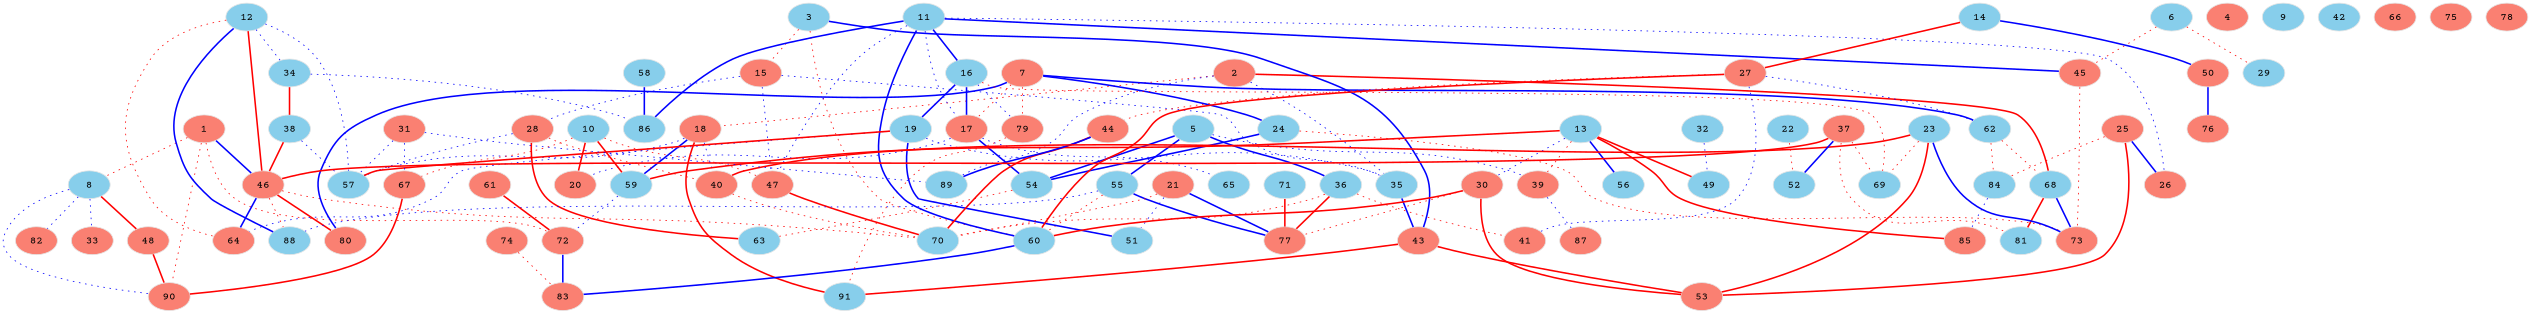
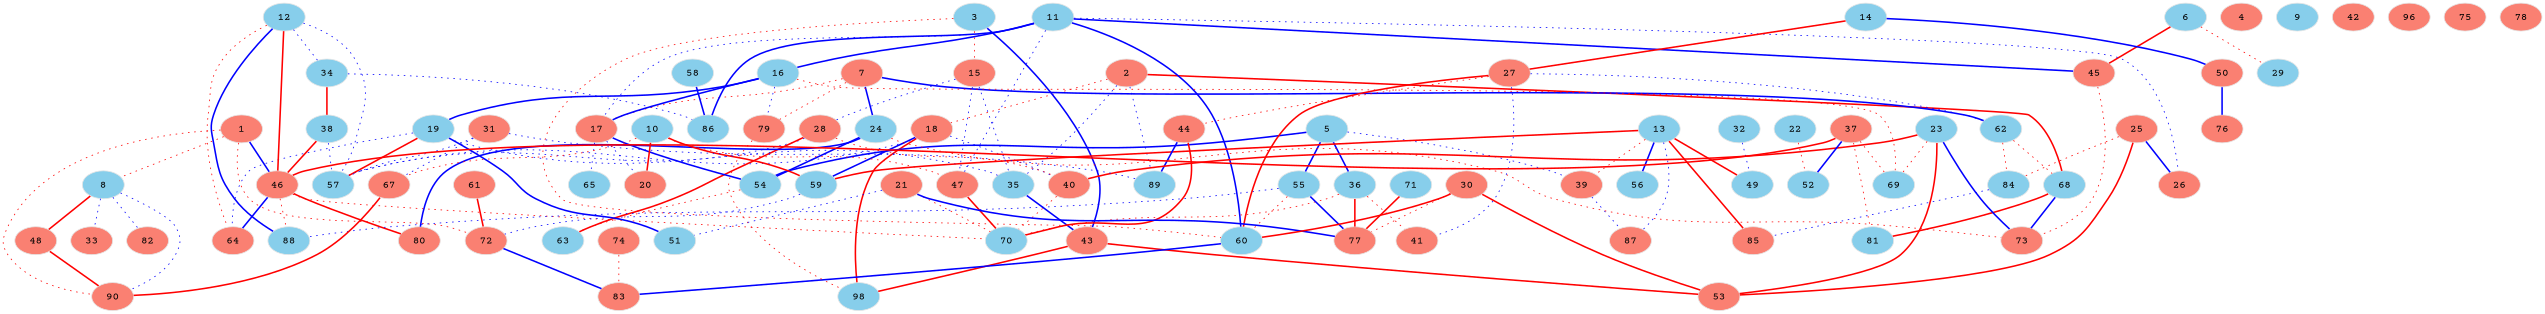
(2339, 17) -> (2353, 17)
(2395, 17) -> (2409, 17)
(2132, 41) -> (2143, 43)
(619, 91) -> (620, 145)
(1515, 166) -> (1668, 190)
(845, 297) -> (859, 297)
